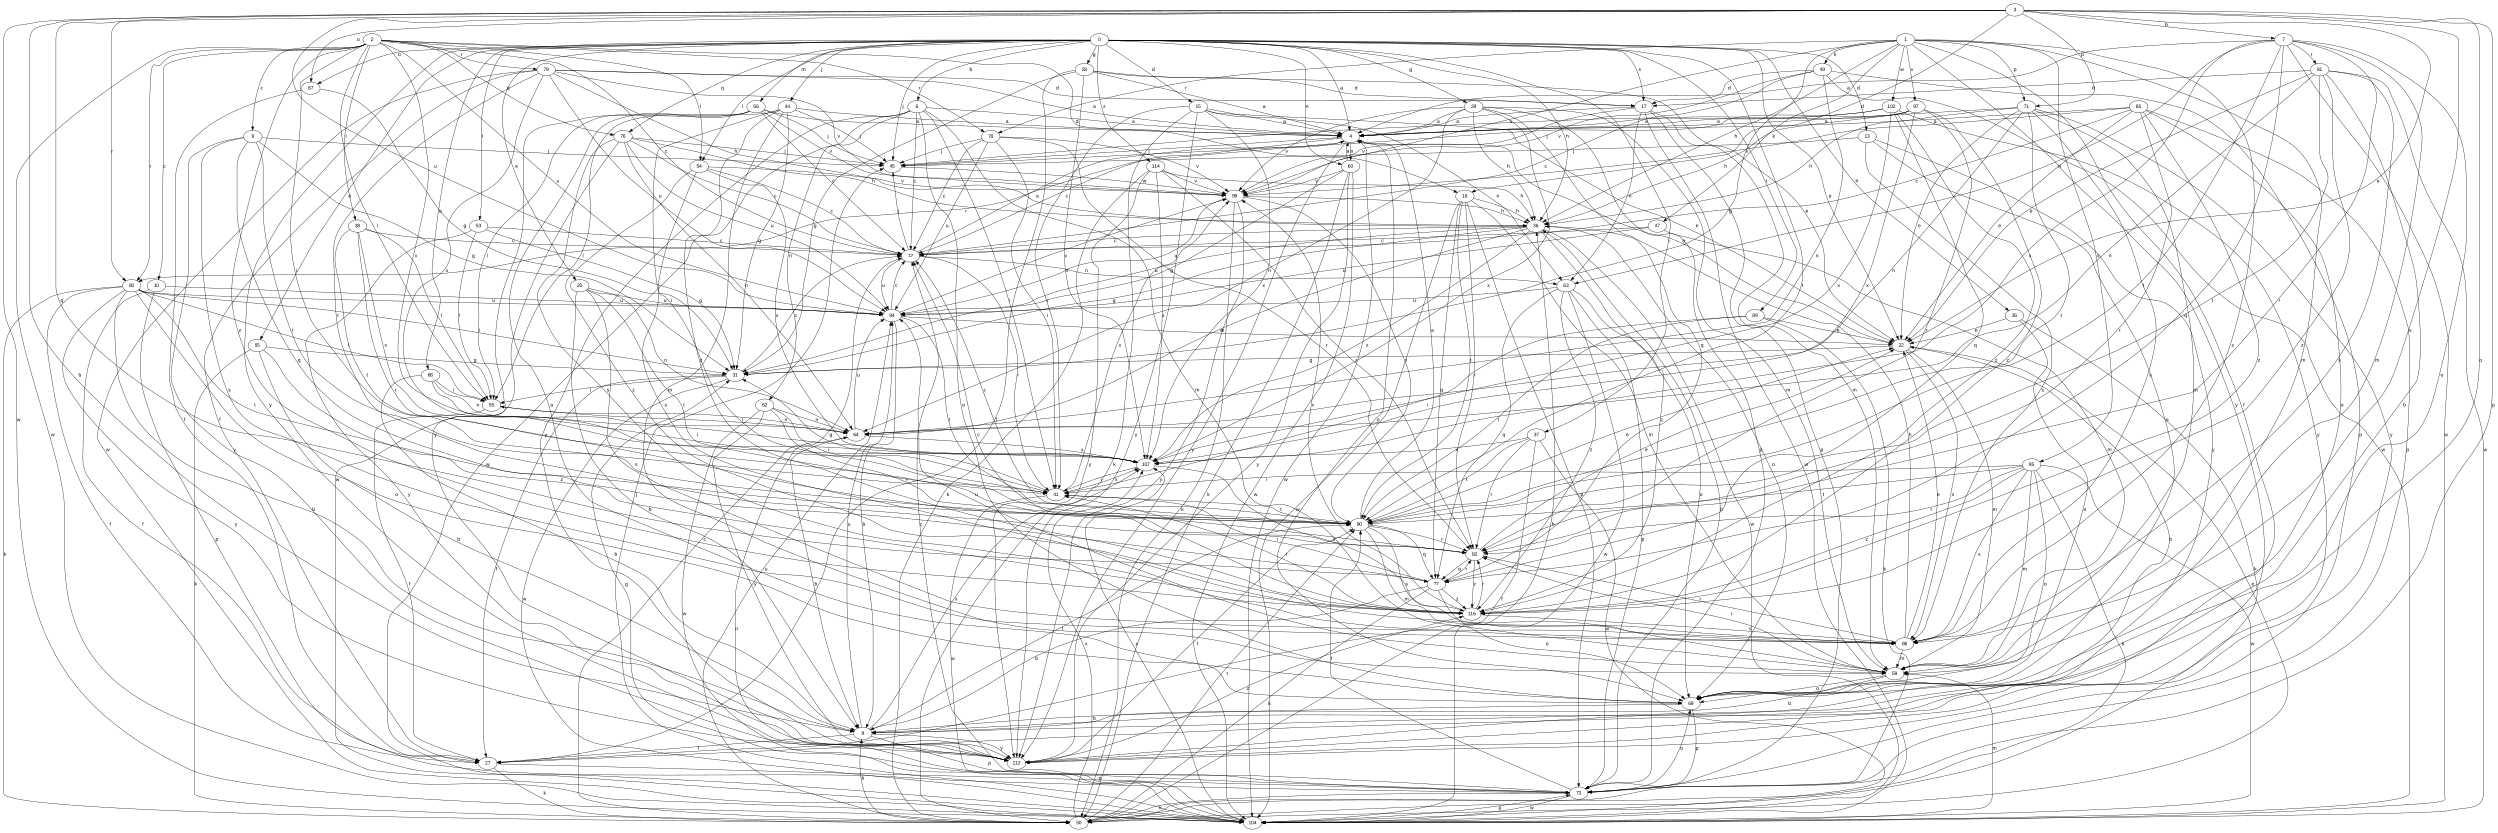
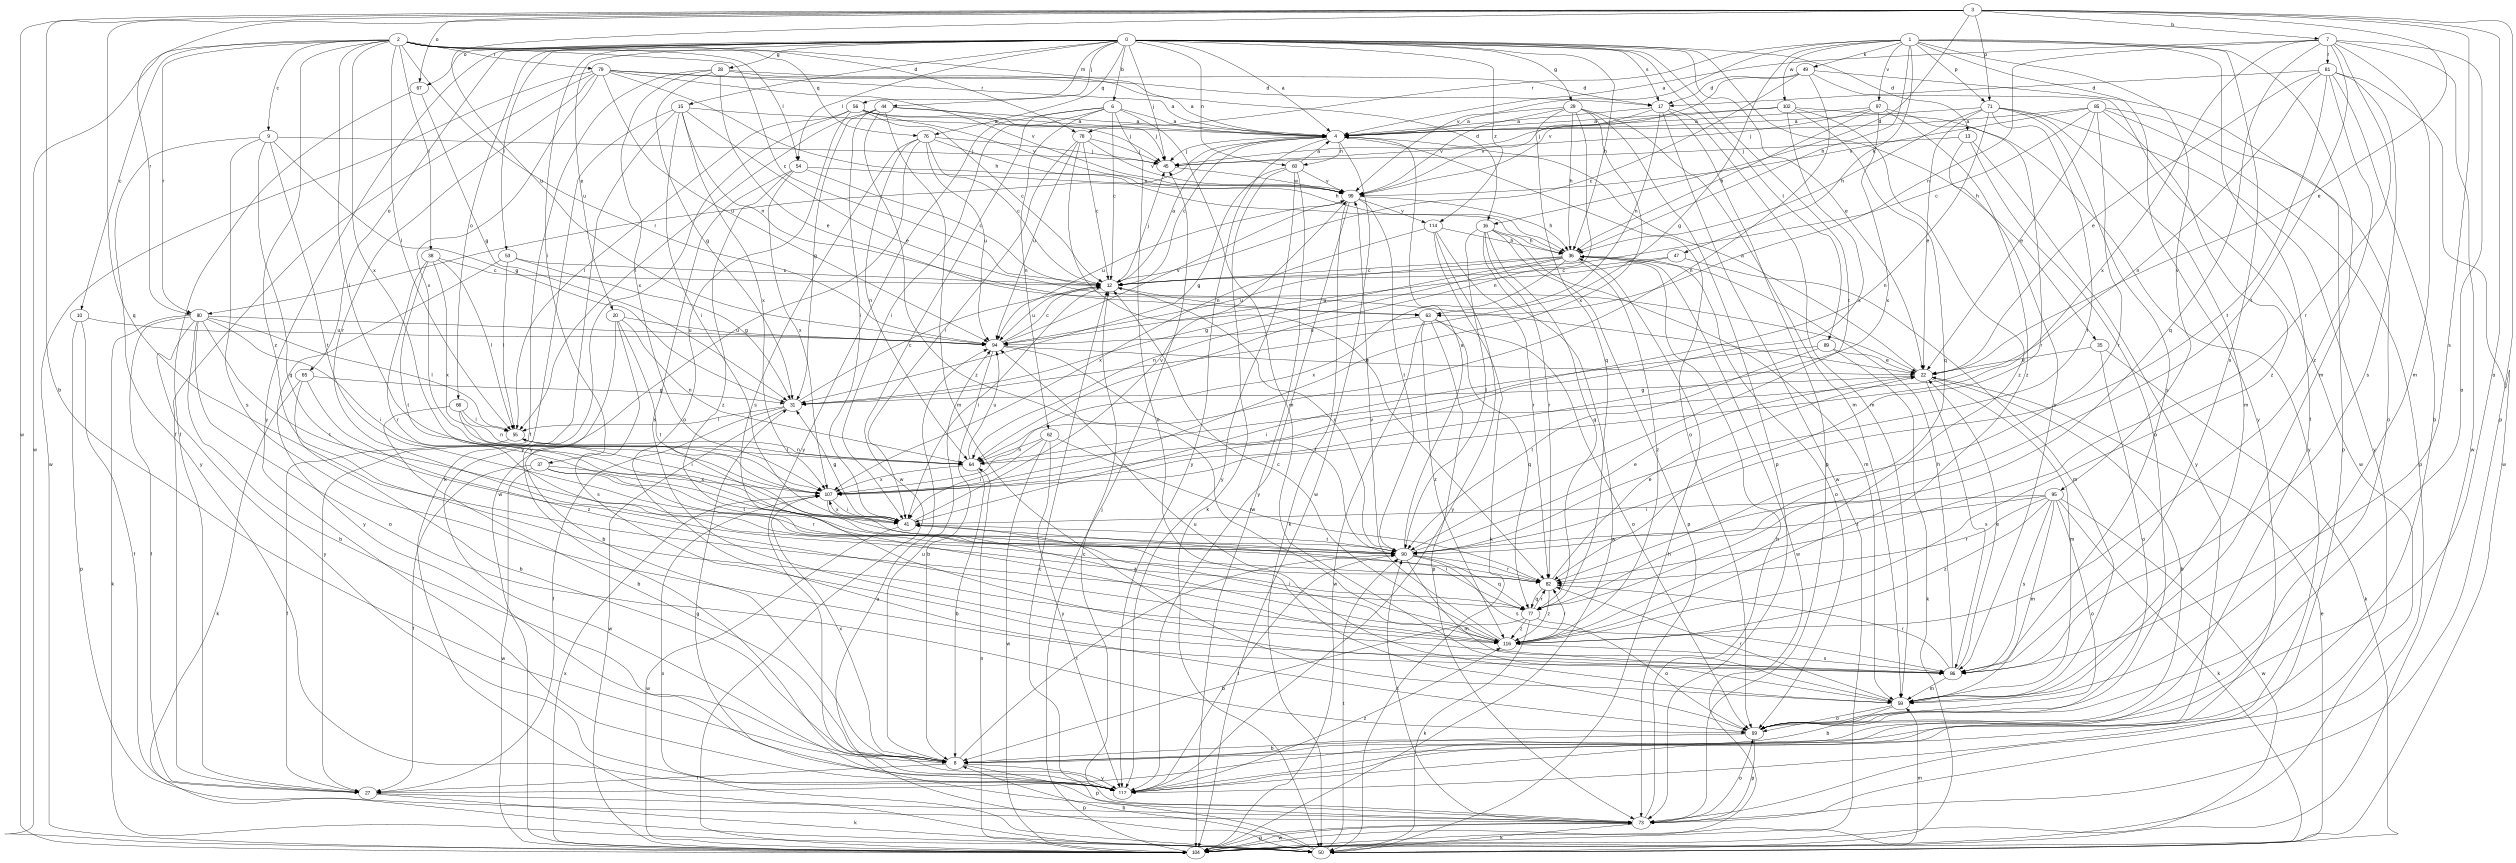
(1192, 183) -> (1392, 210)
(432, 325) -> (553, 459)
